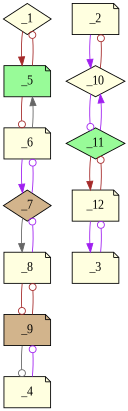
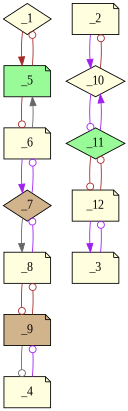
(90, 170) -> (90, 170)
